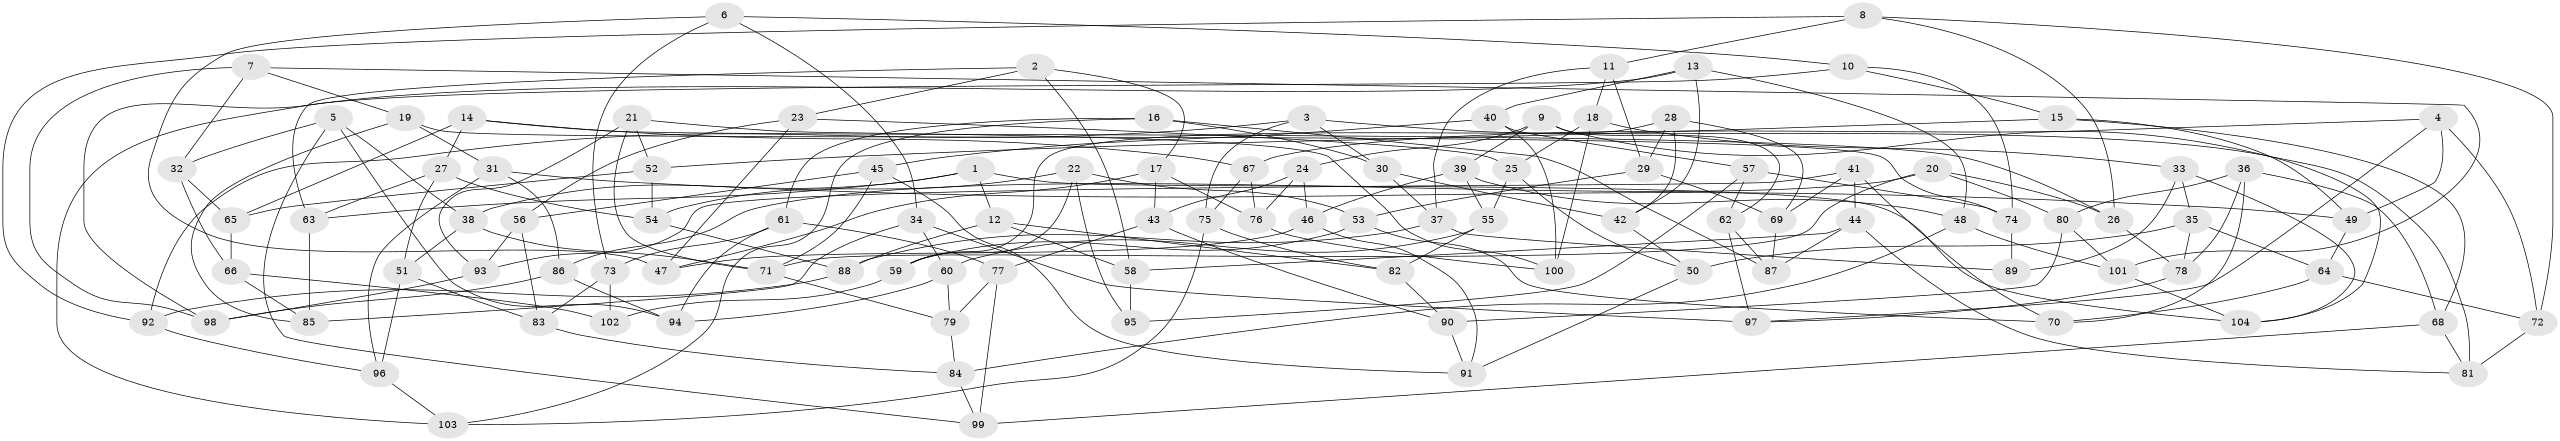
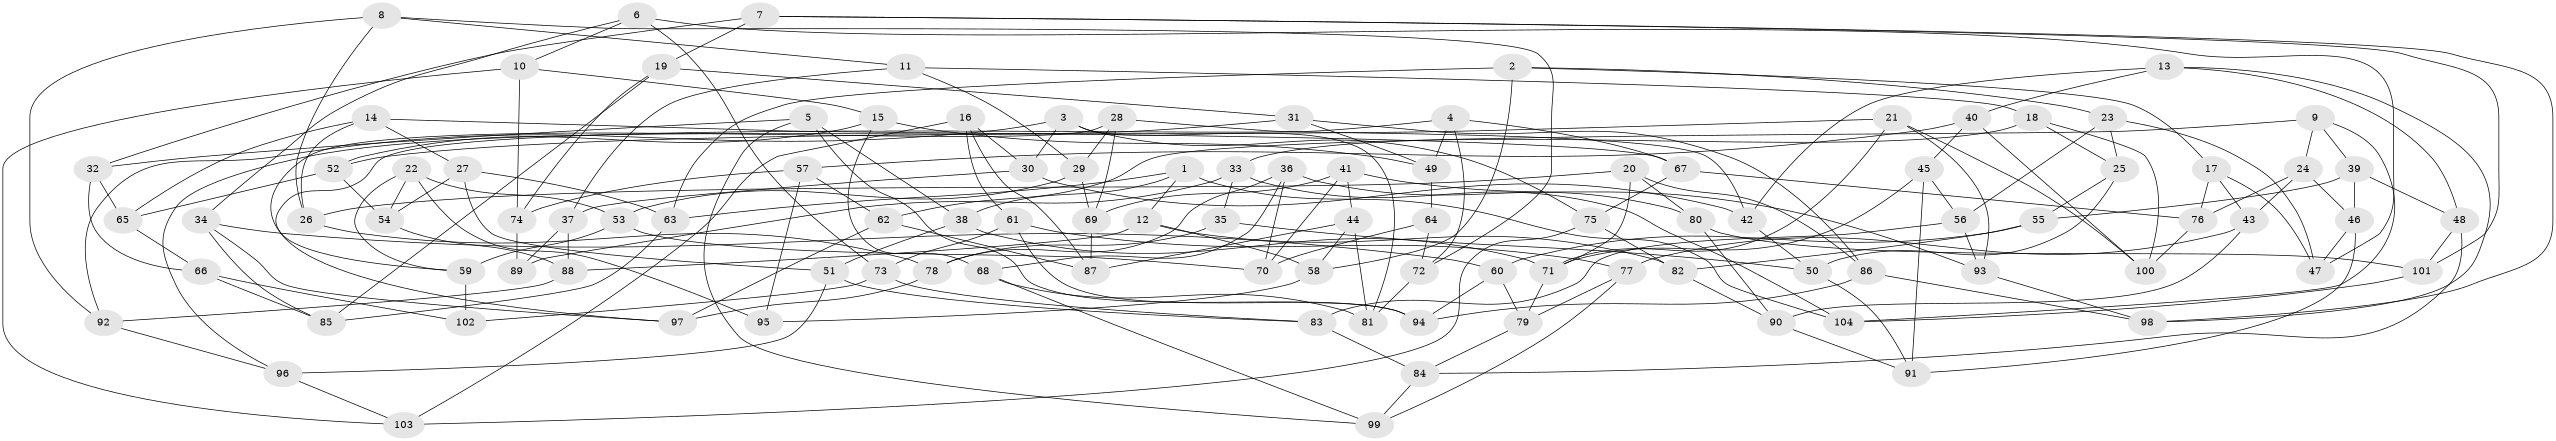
(2259, 246) -> none
